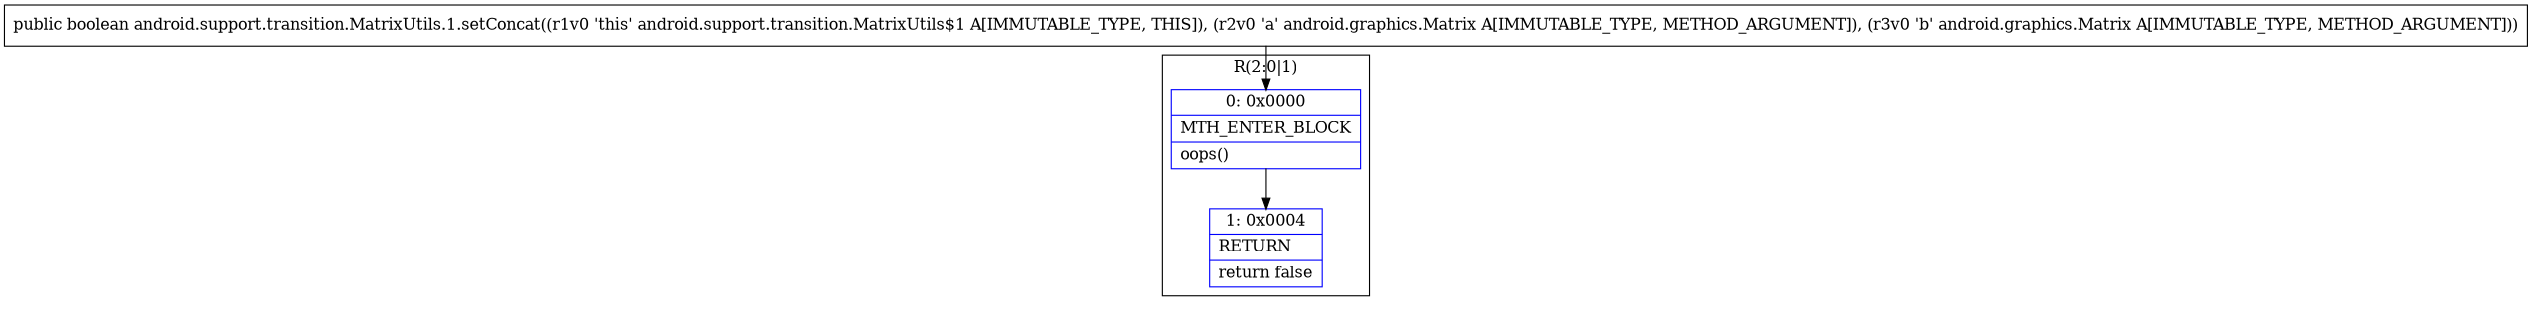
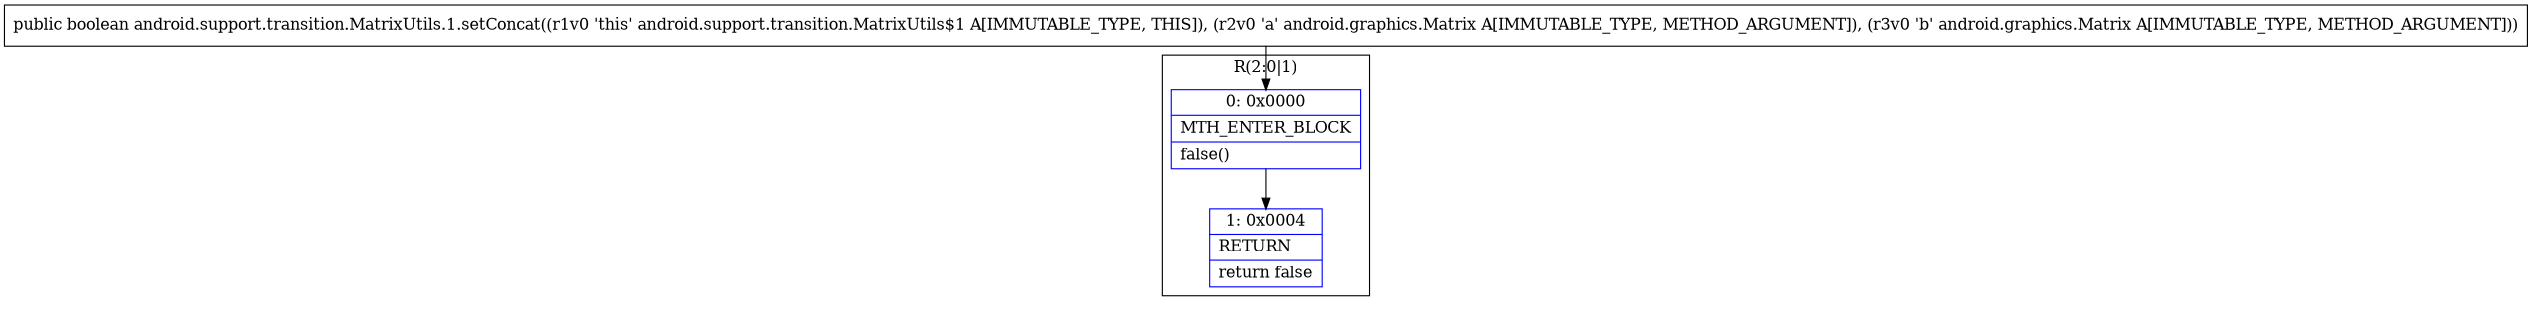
(1205, 155) -> (1205, 155)
